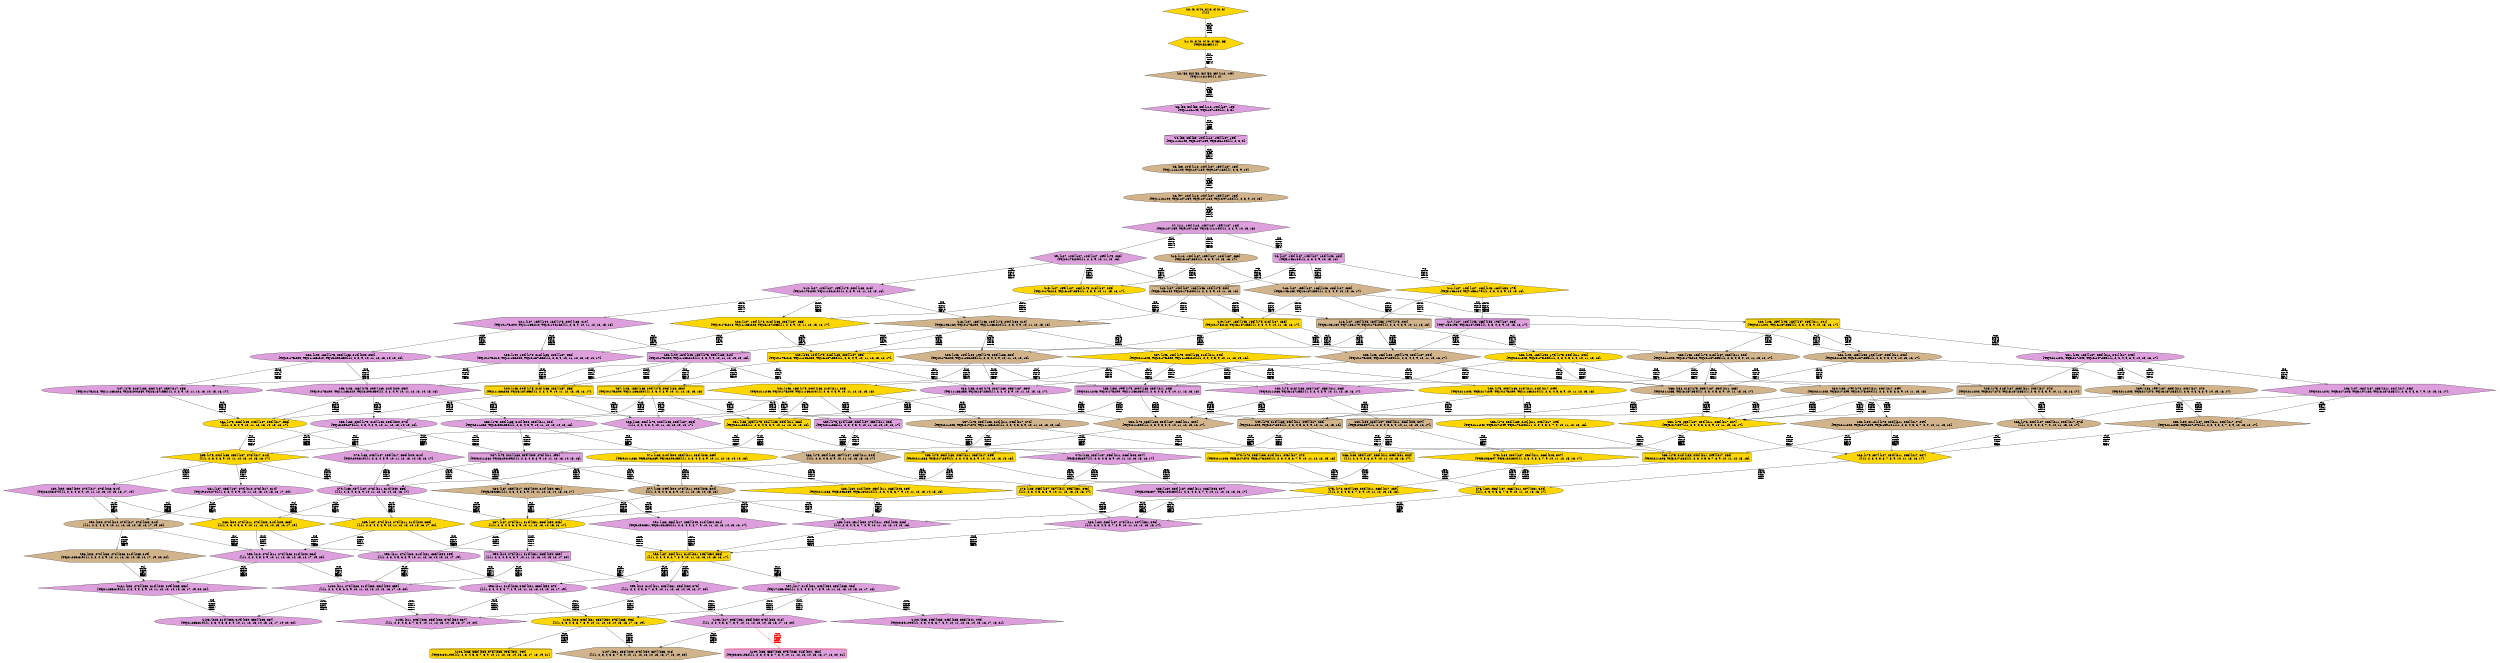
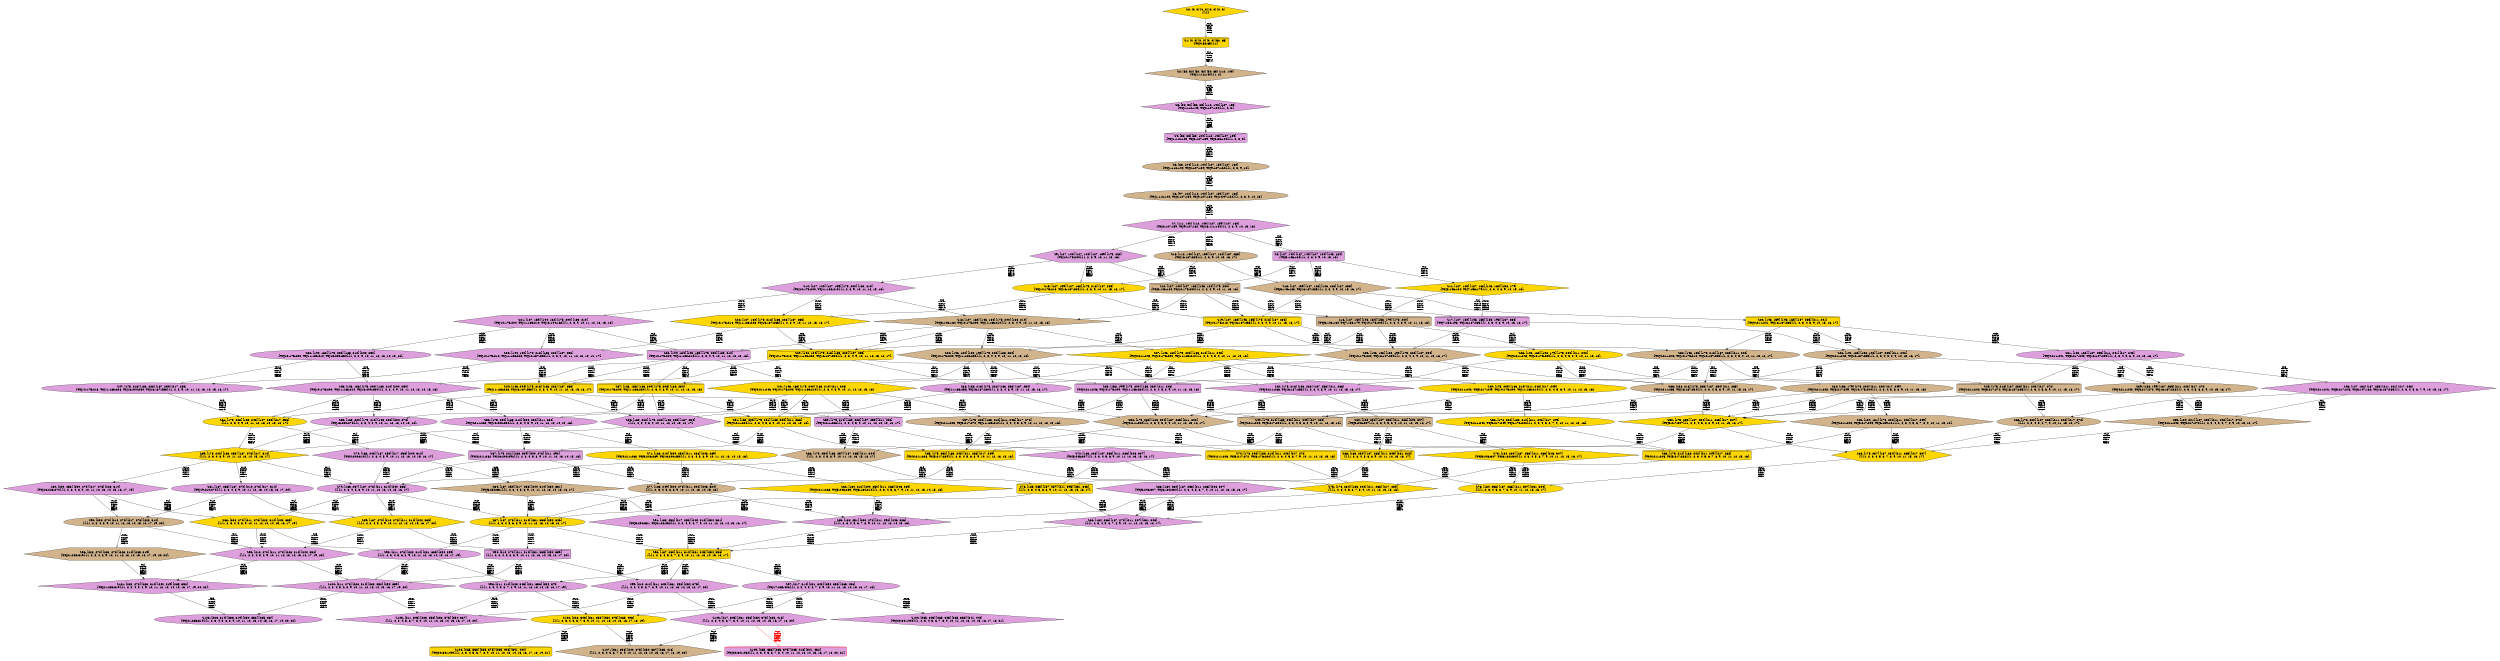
(1206, 43) -> (1206, 42)
